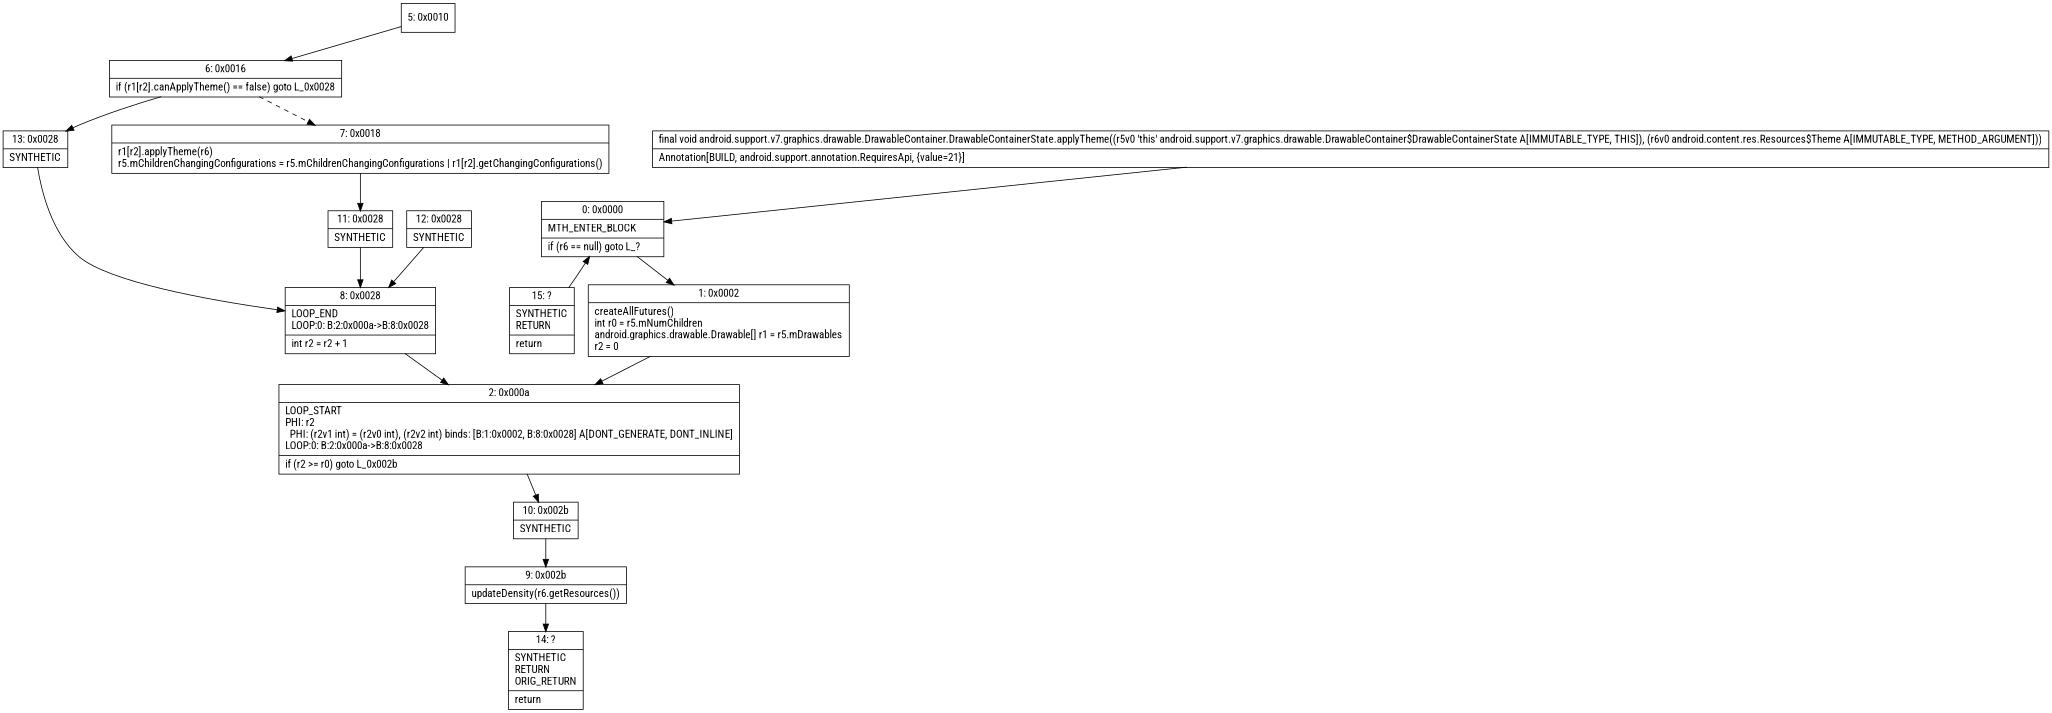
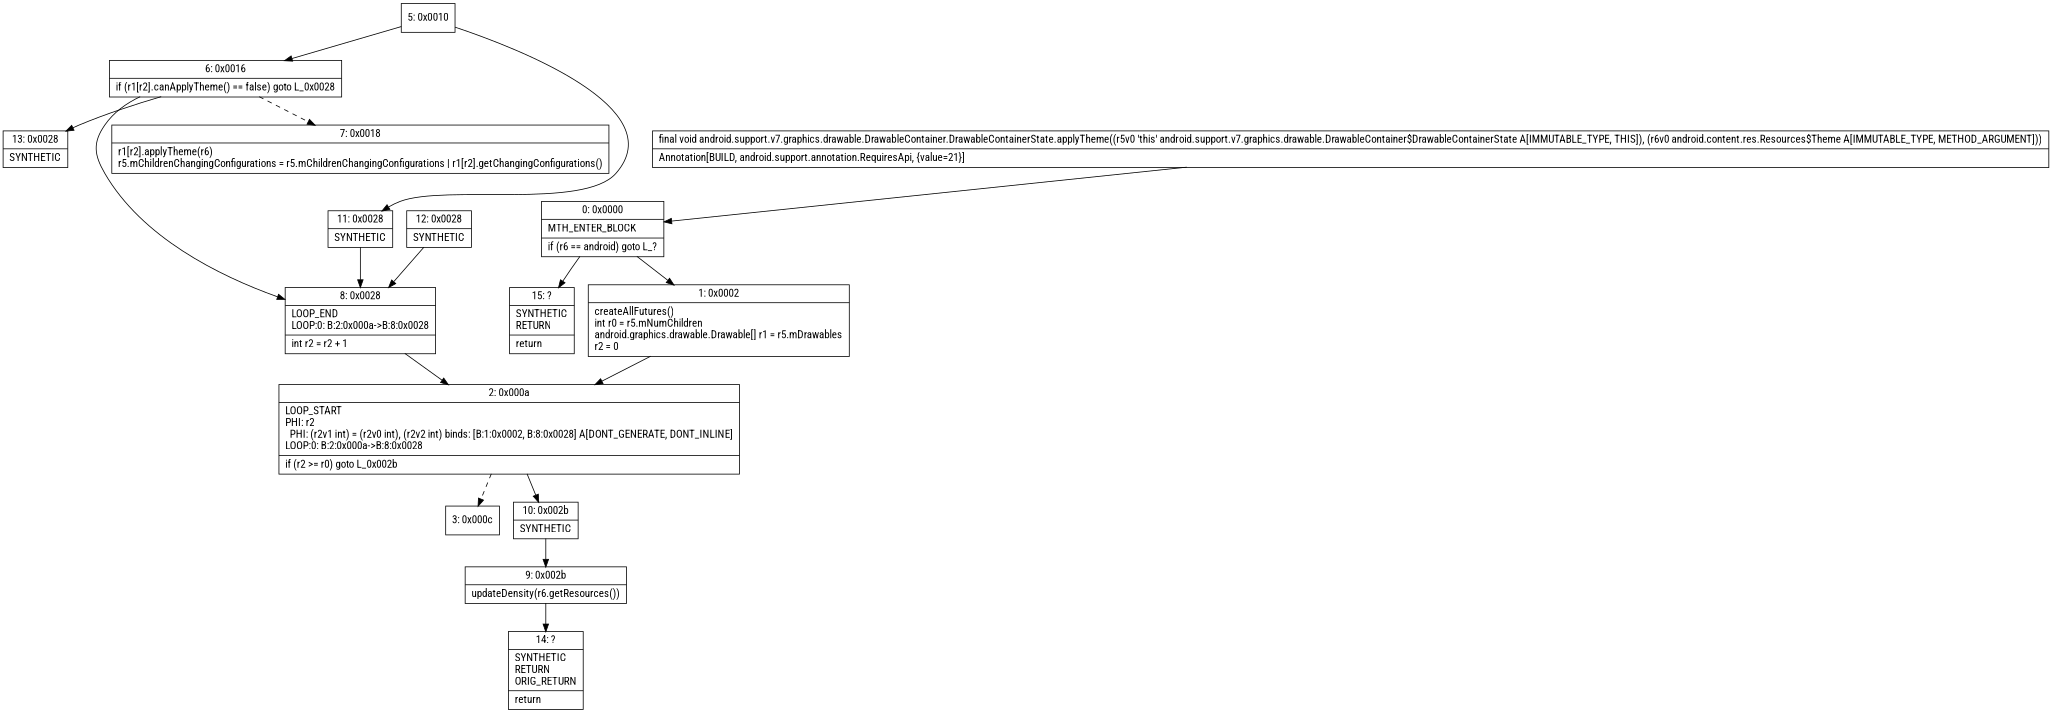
(360, 188) -> (620, 166)
(594, 247) -> (603, 247)
(577, 275) -> (571, 269)
(127, 279) -> (142, 219)
none -> (473, 520)
